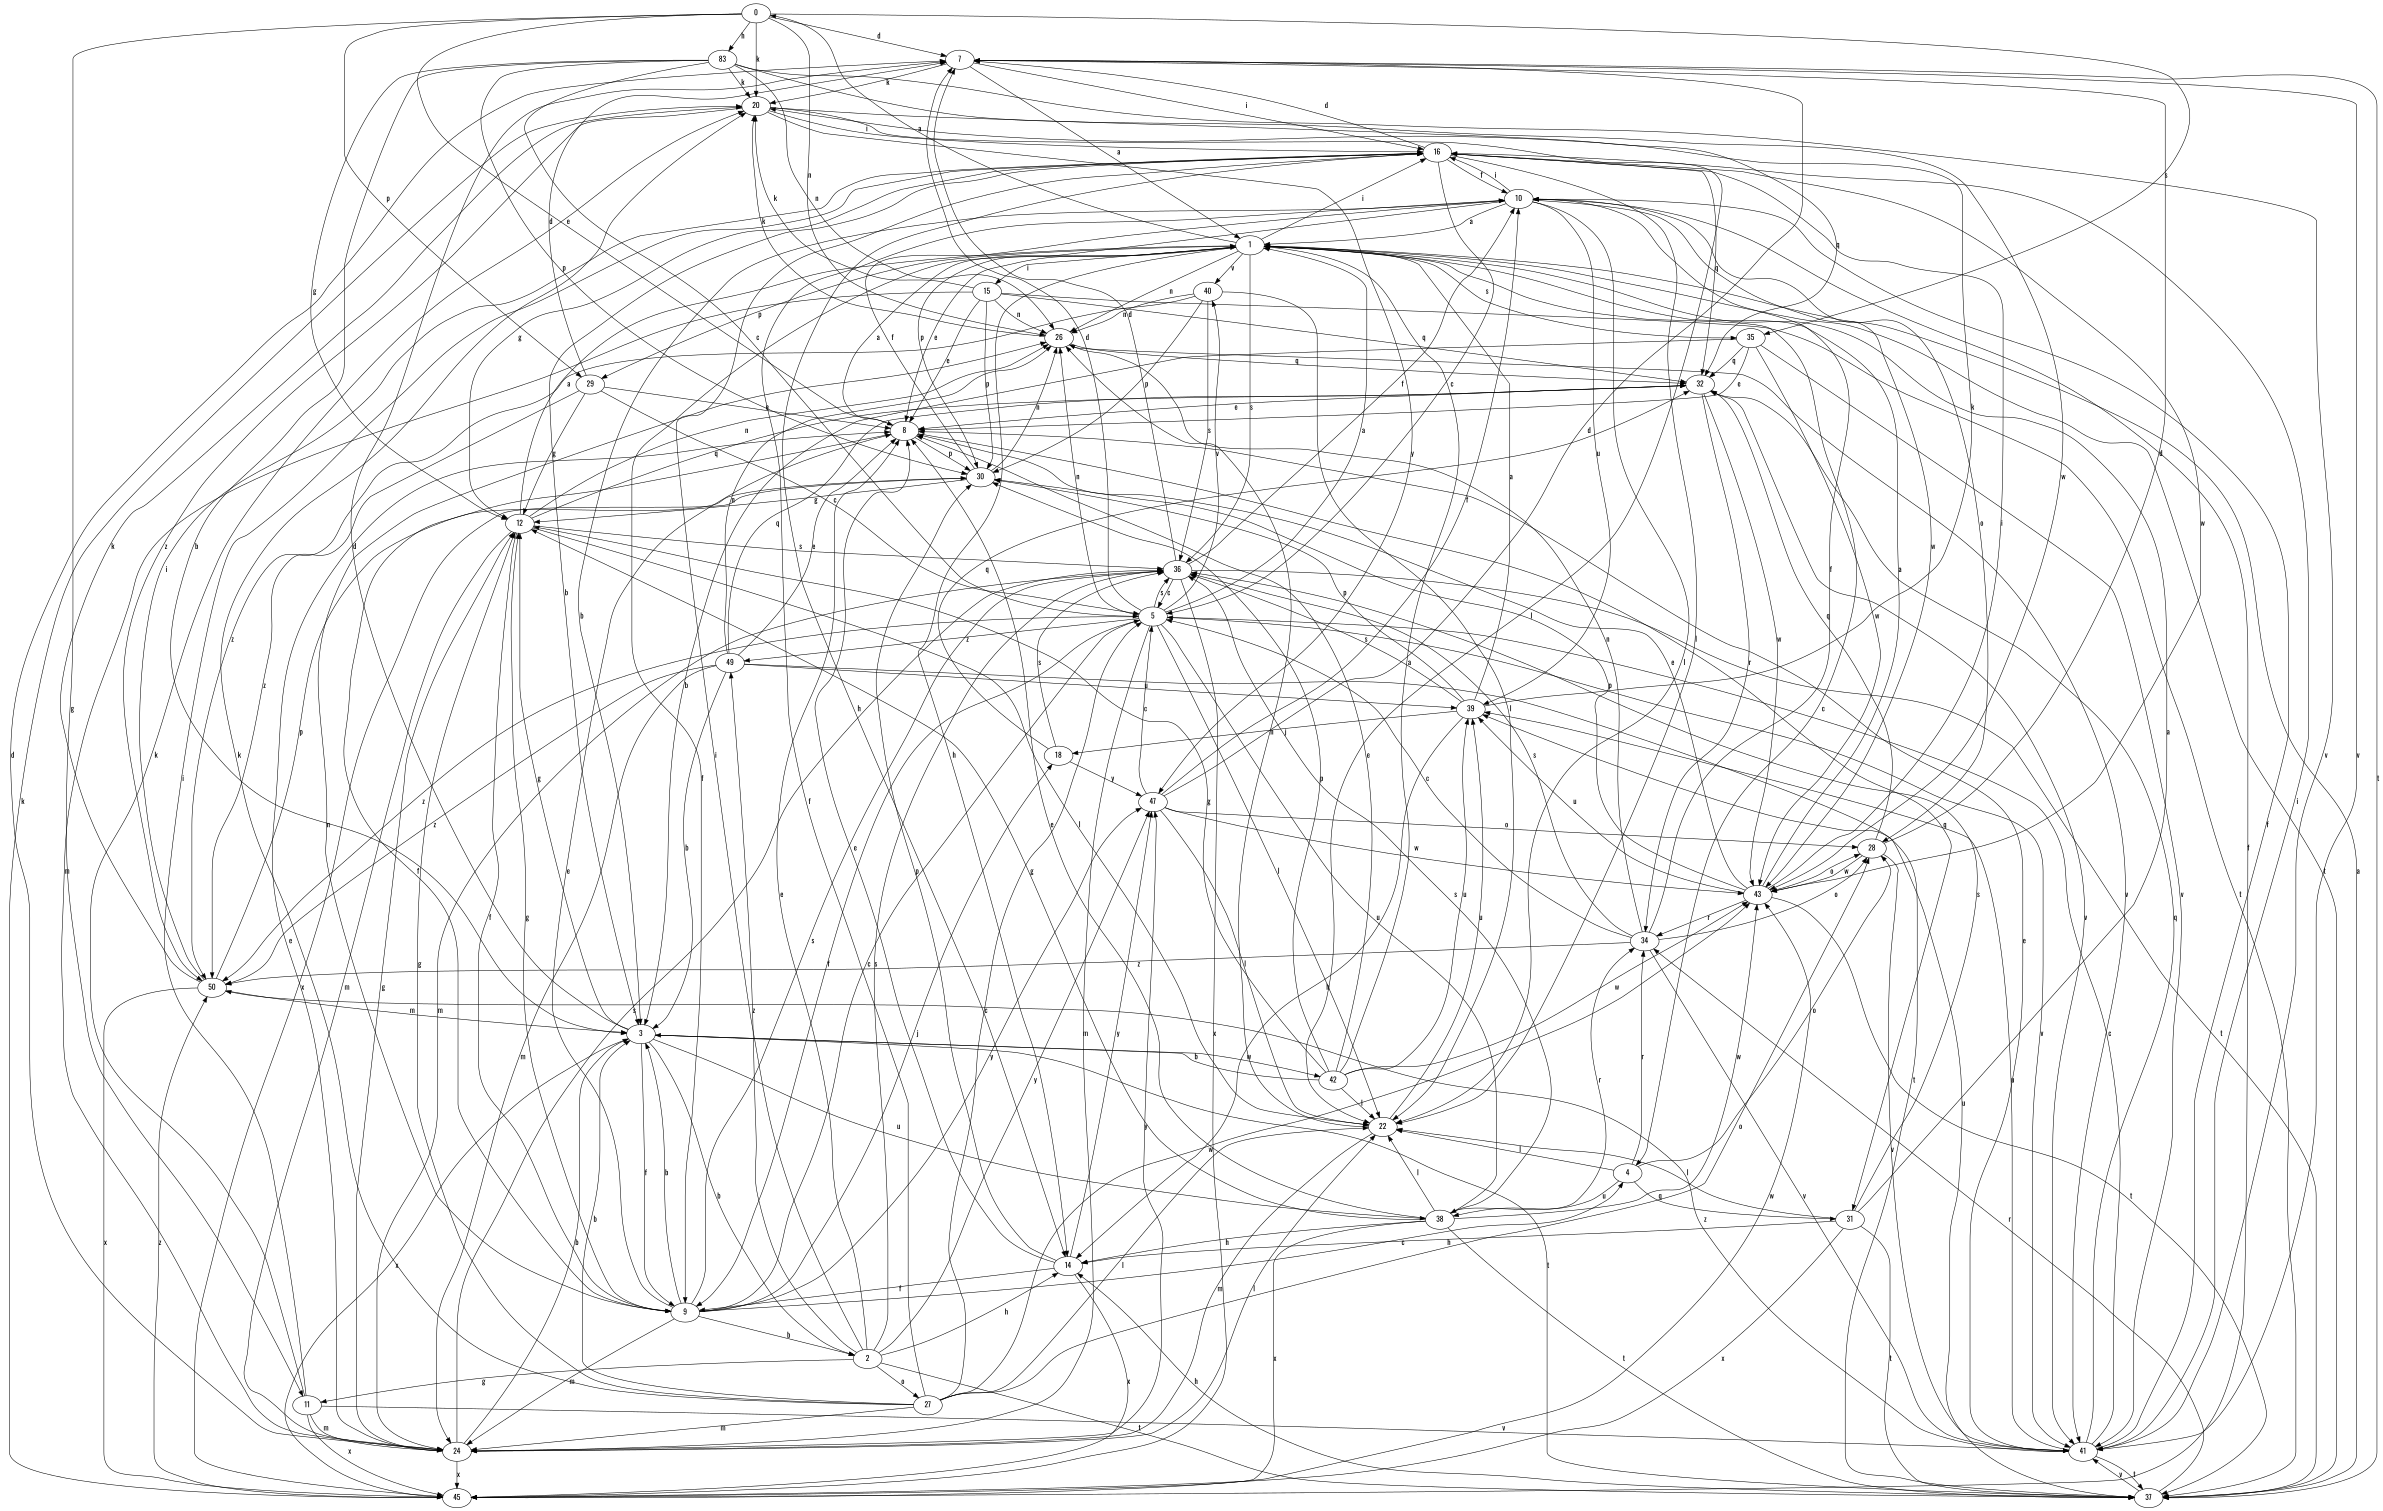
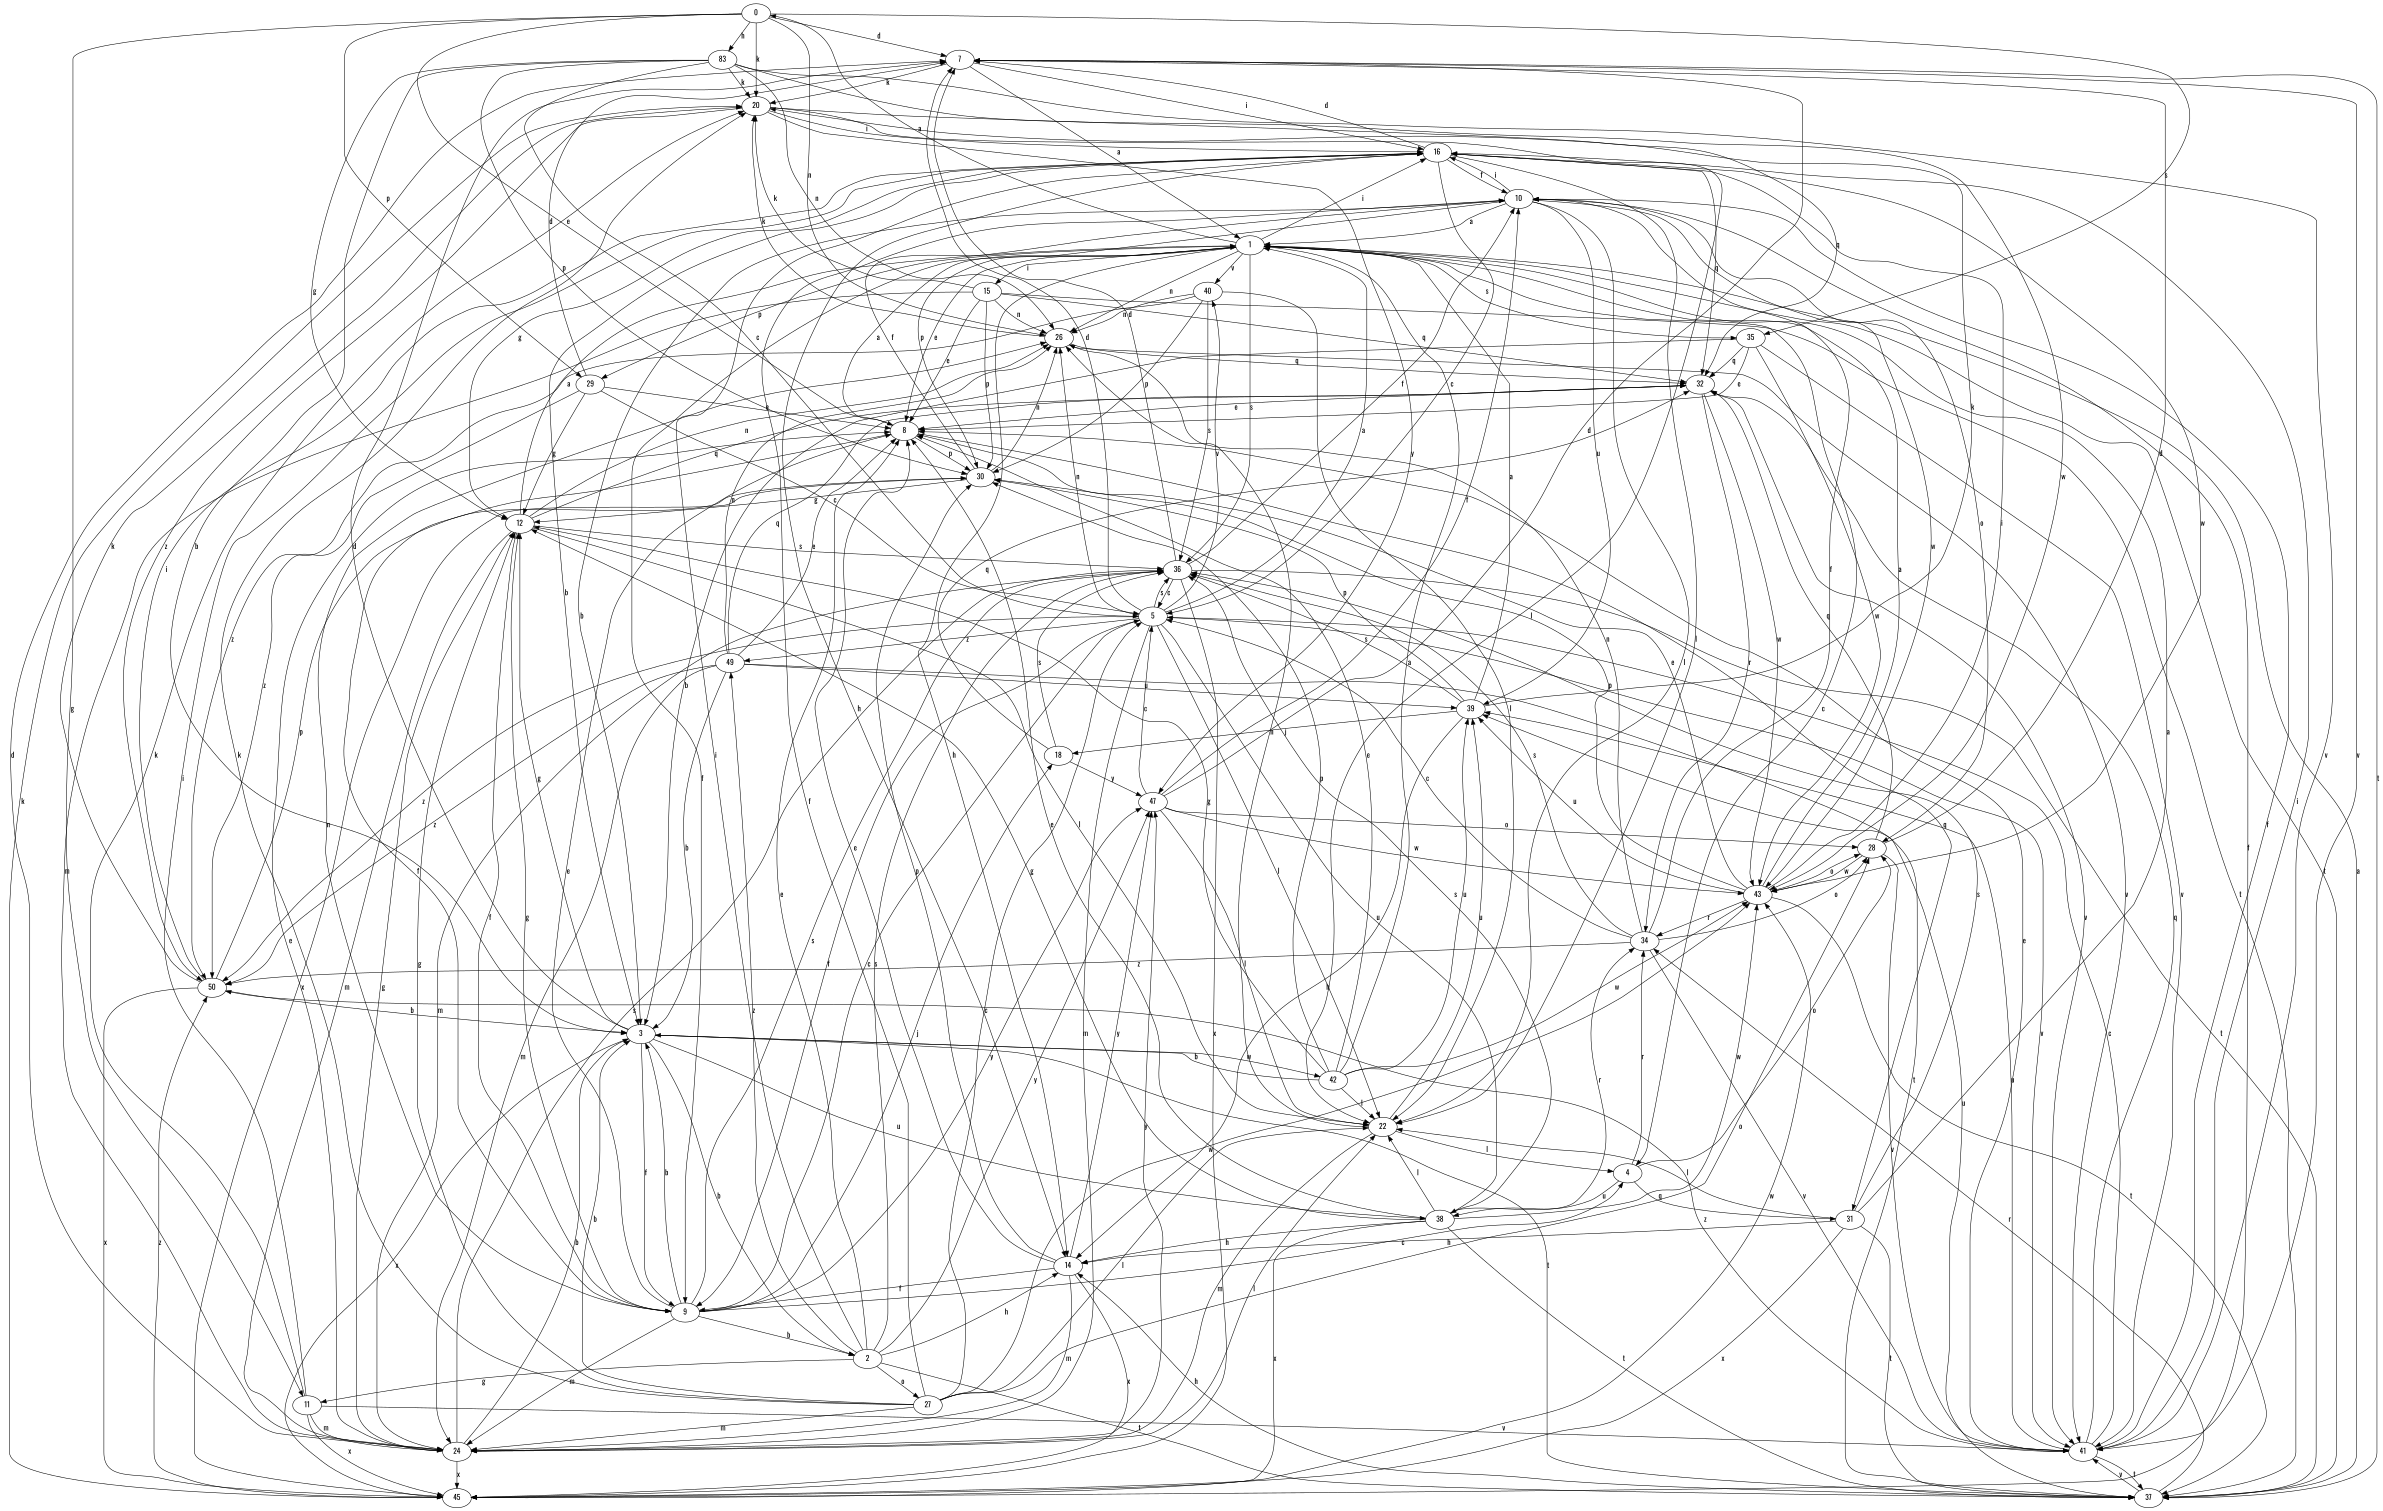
(412, 1011) -> (412, 1011)
(1508, 1151) -> (1501, 1157)
none -> (823, 1430)
